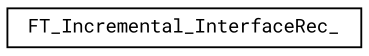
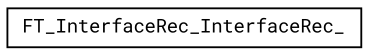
(184, 28) -> (184, 28)
